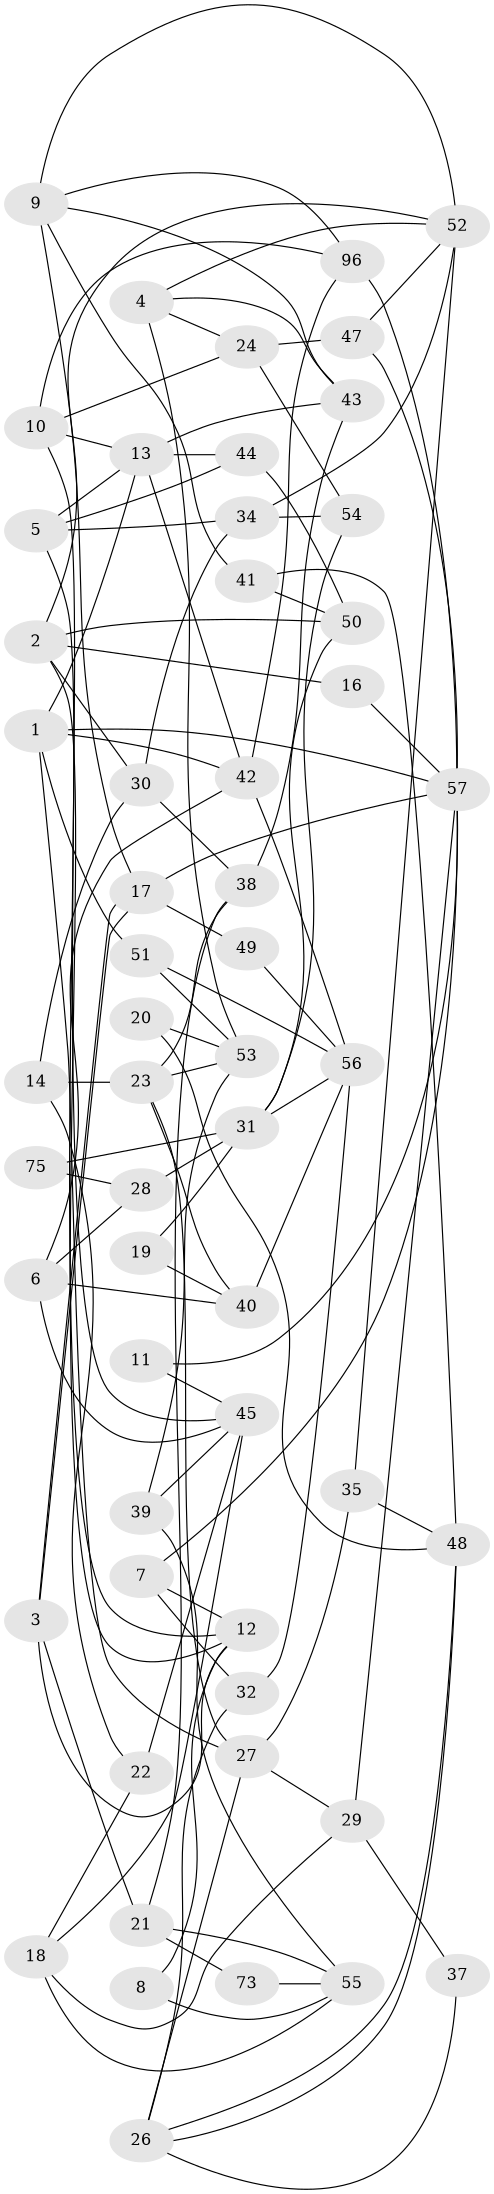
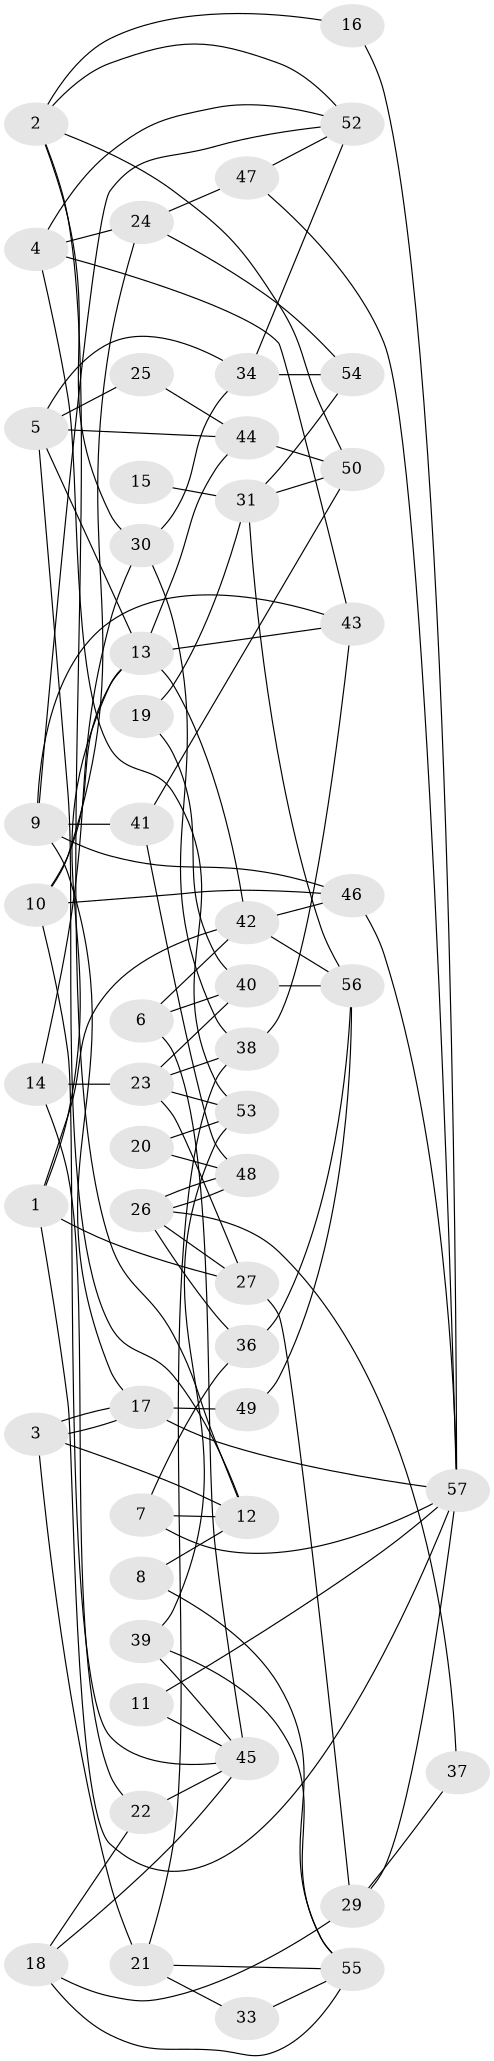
(352, 262) -> (352, 896)
none -> (142, 375)
(142, 956) -> none
(36, 1168) -> (142, 482)
(142, 1190) -> none
(352, 1491) -> none
(247, 1693) -> (247, 1347)
(247, 1984) -> (247, 2019)
